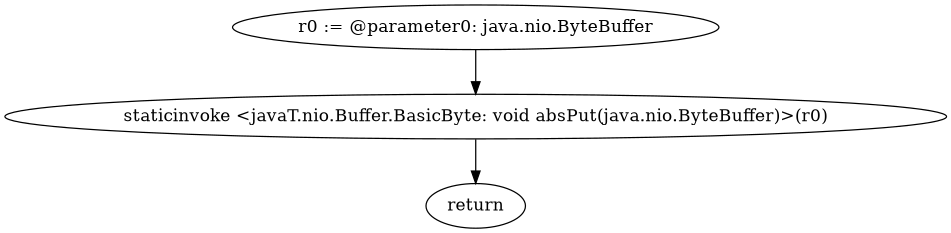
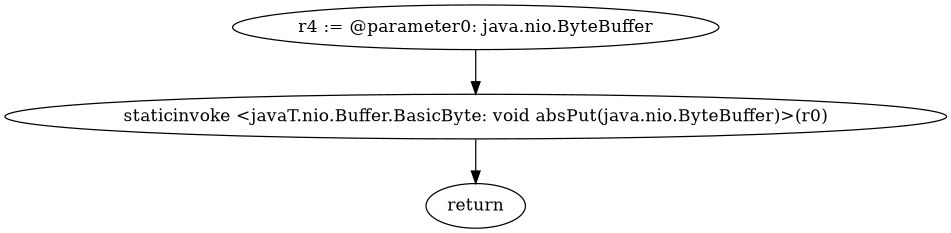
(476, 27) -> (476, 27)
